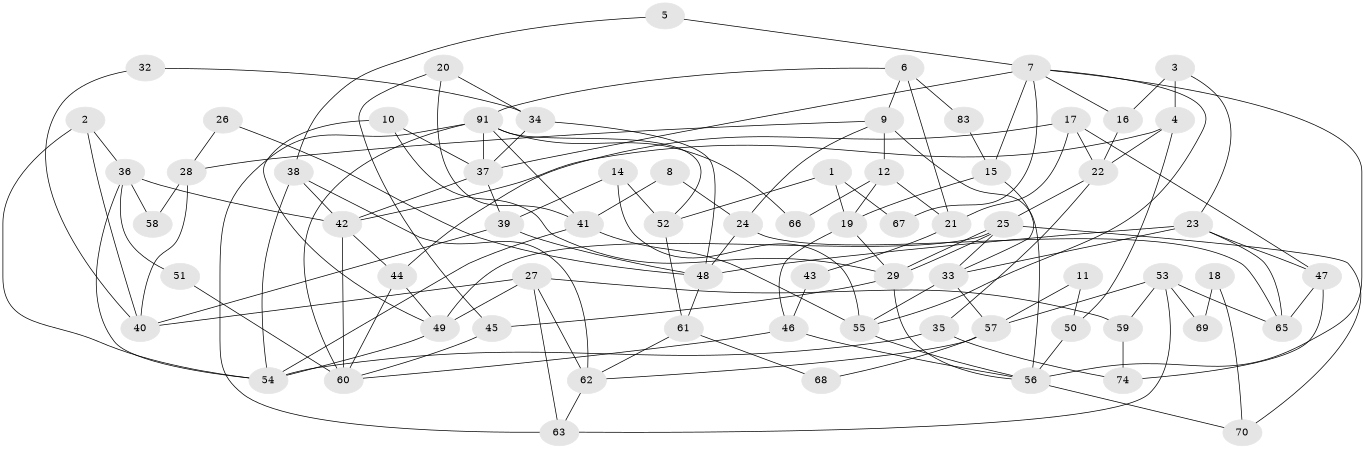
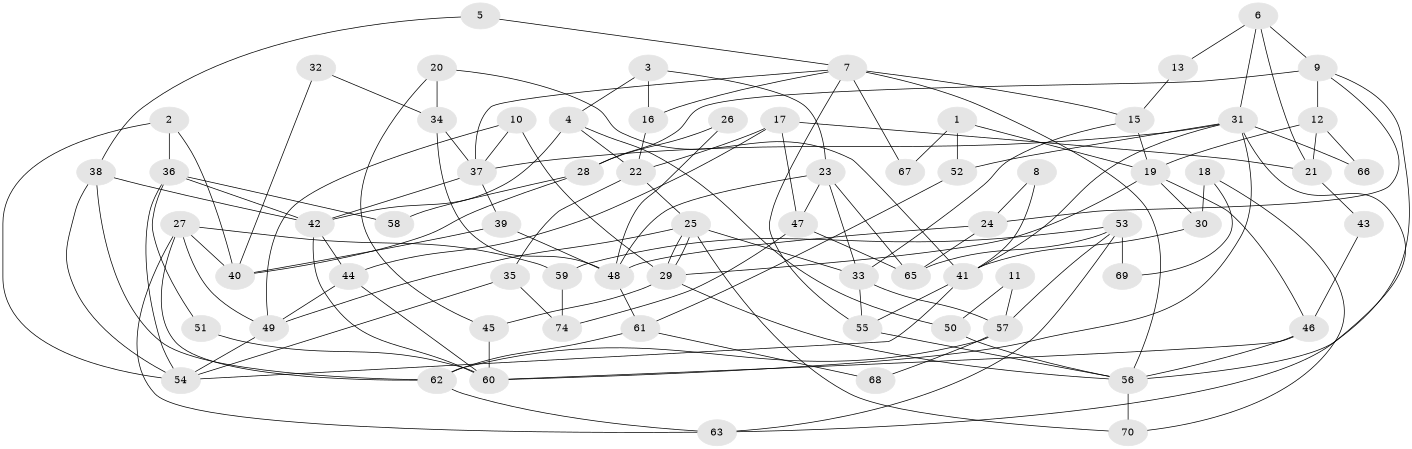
(483, 120) -> (1238, 120)
(964, 120) -> (1178, 68)
(618, 172) -> none
none -> (1202, 224)
